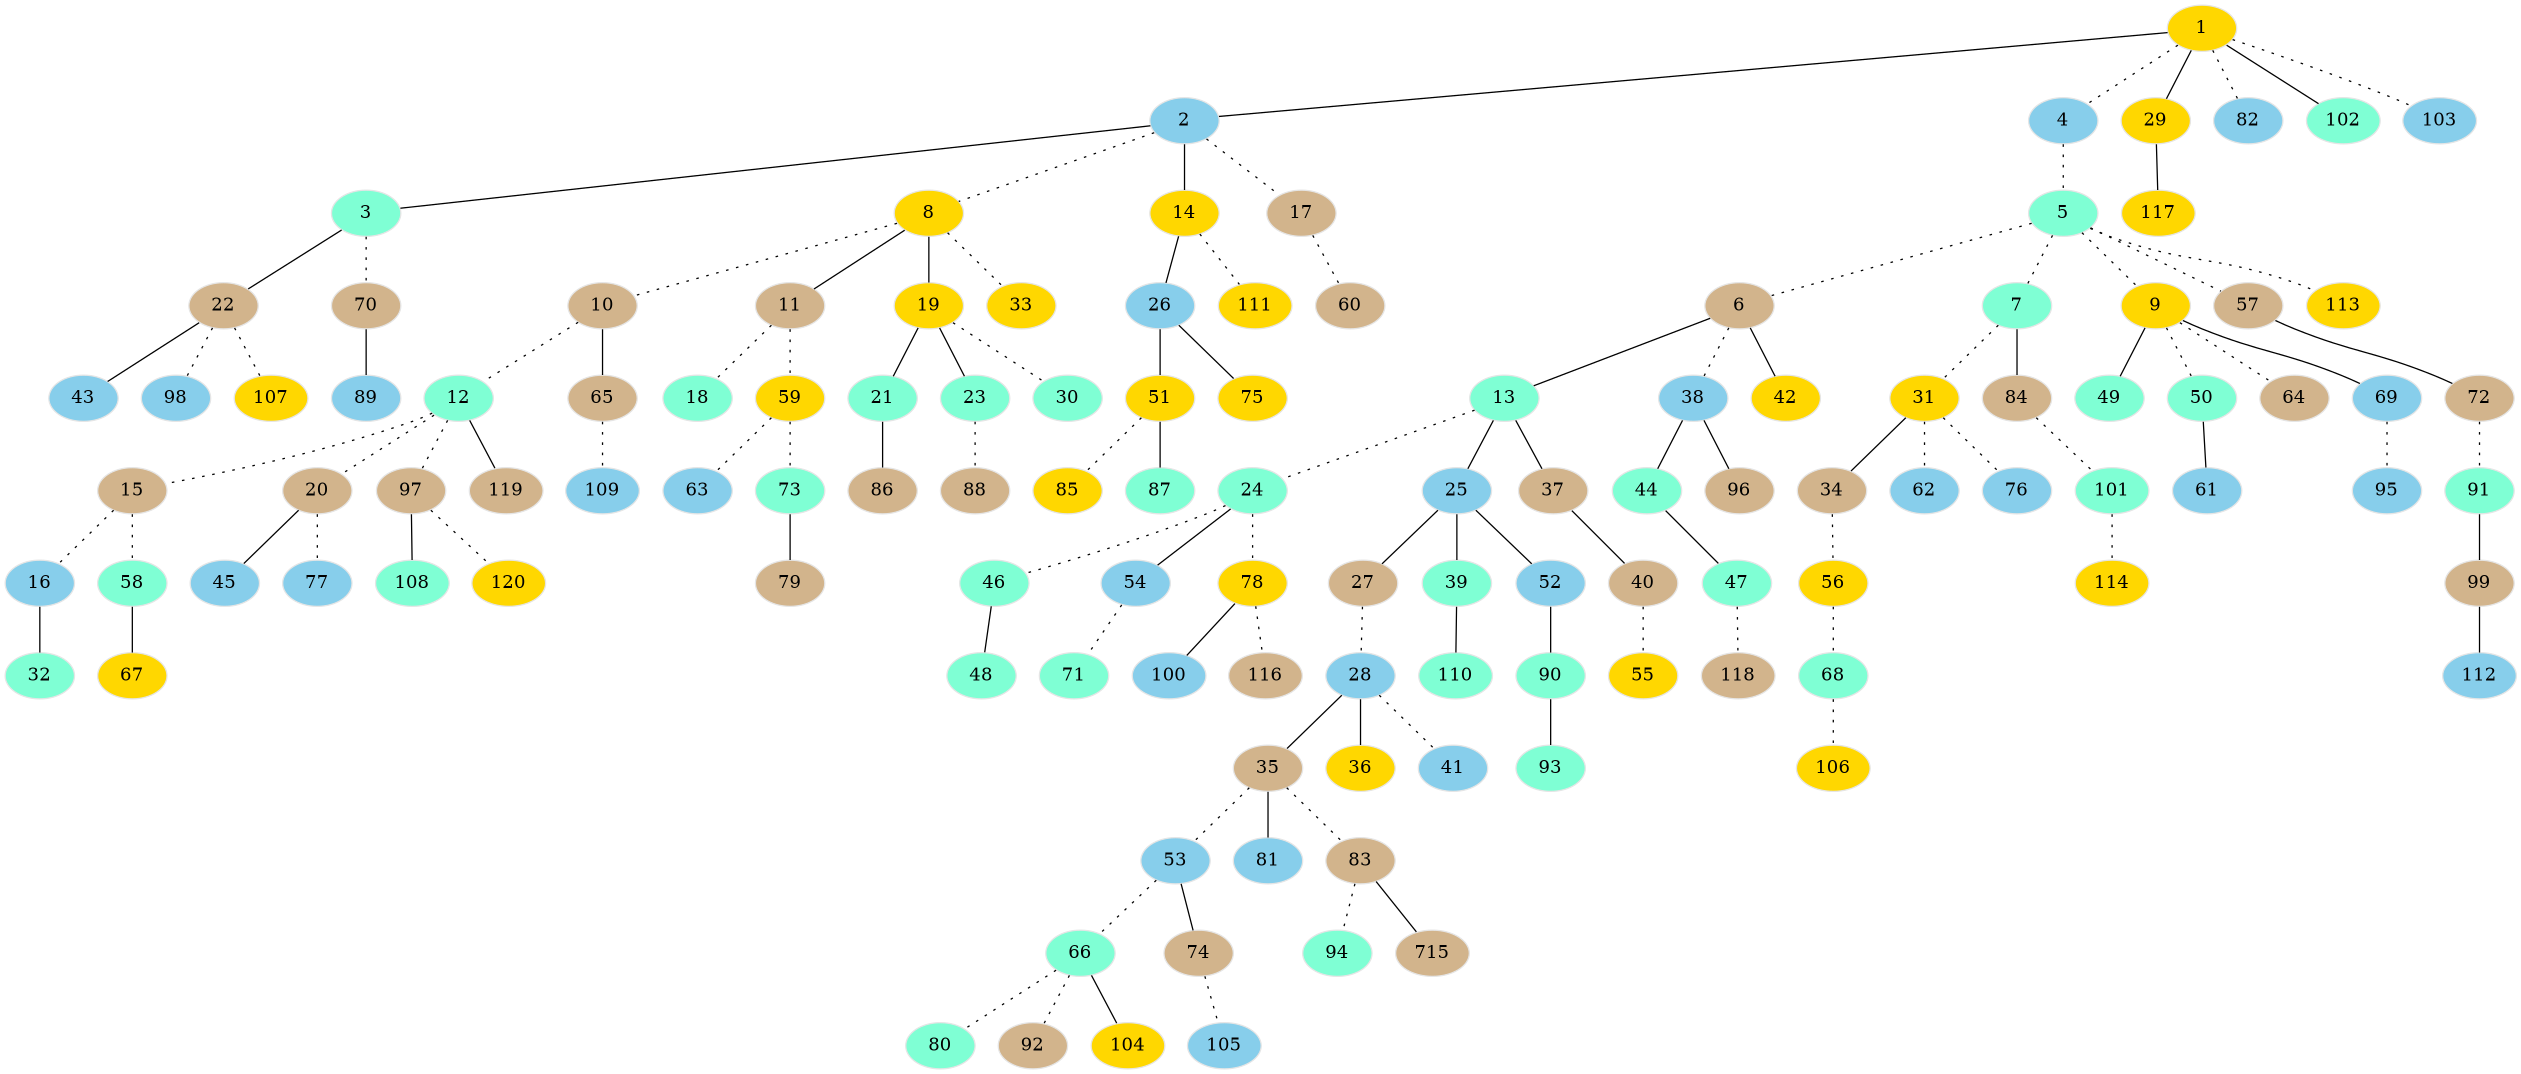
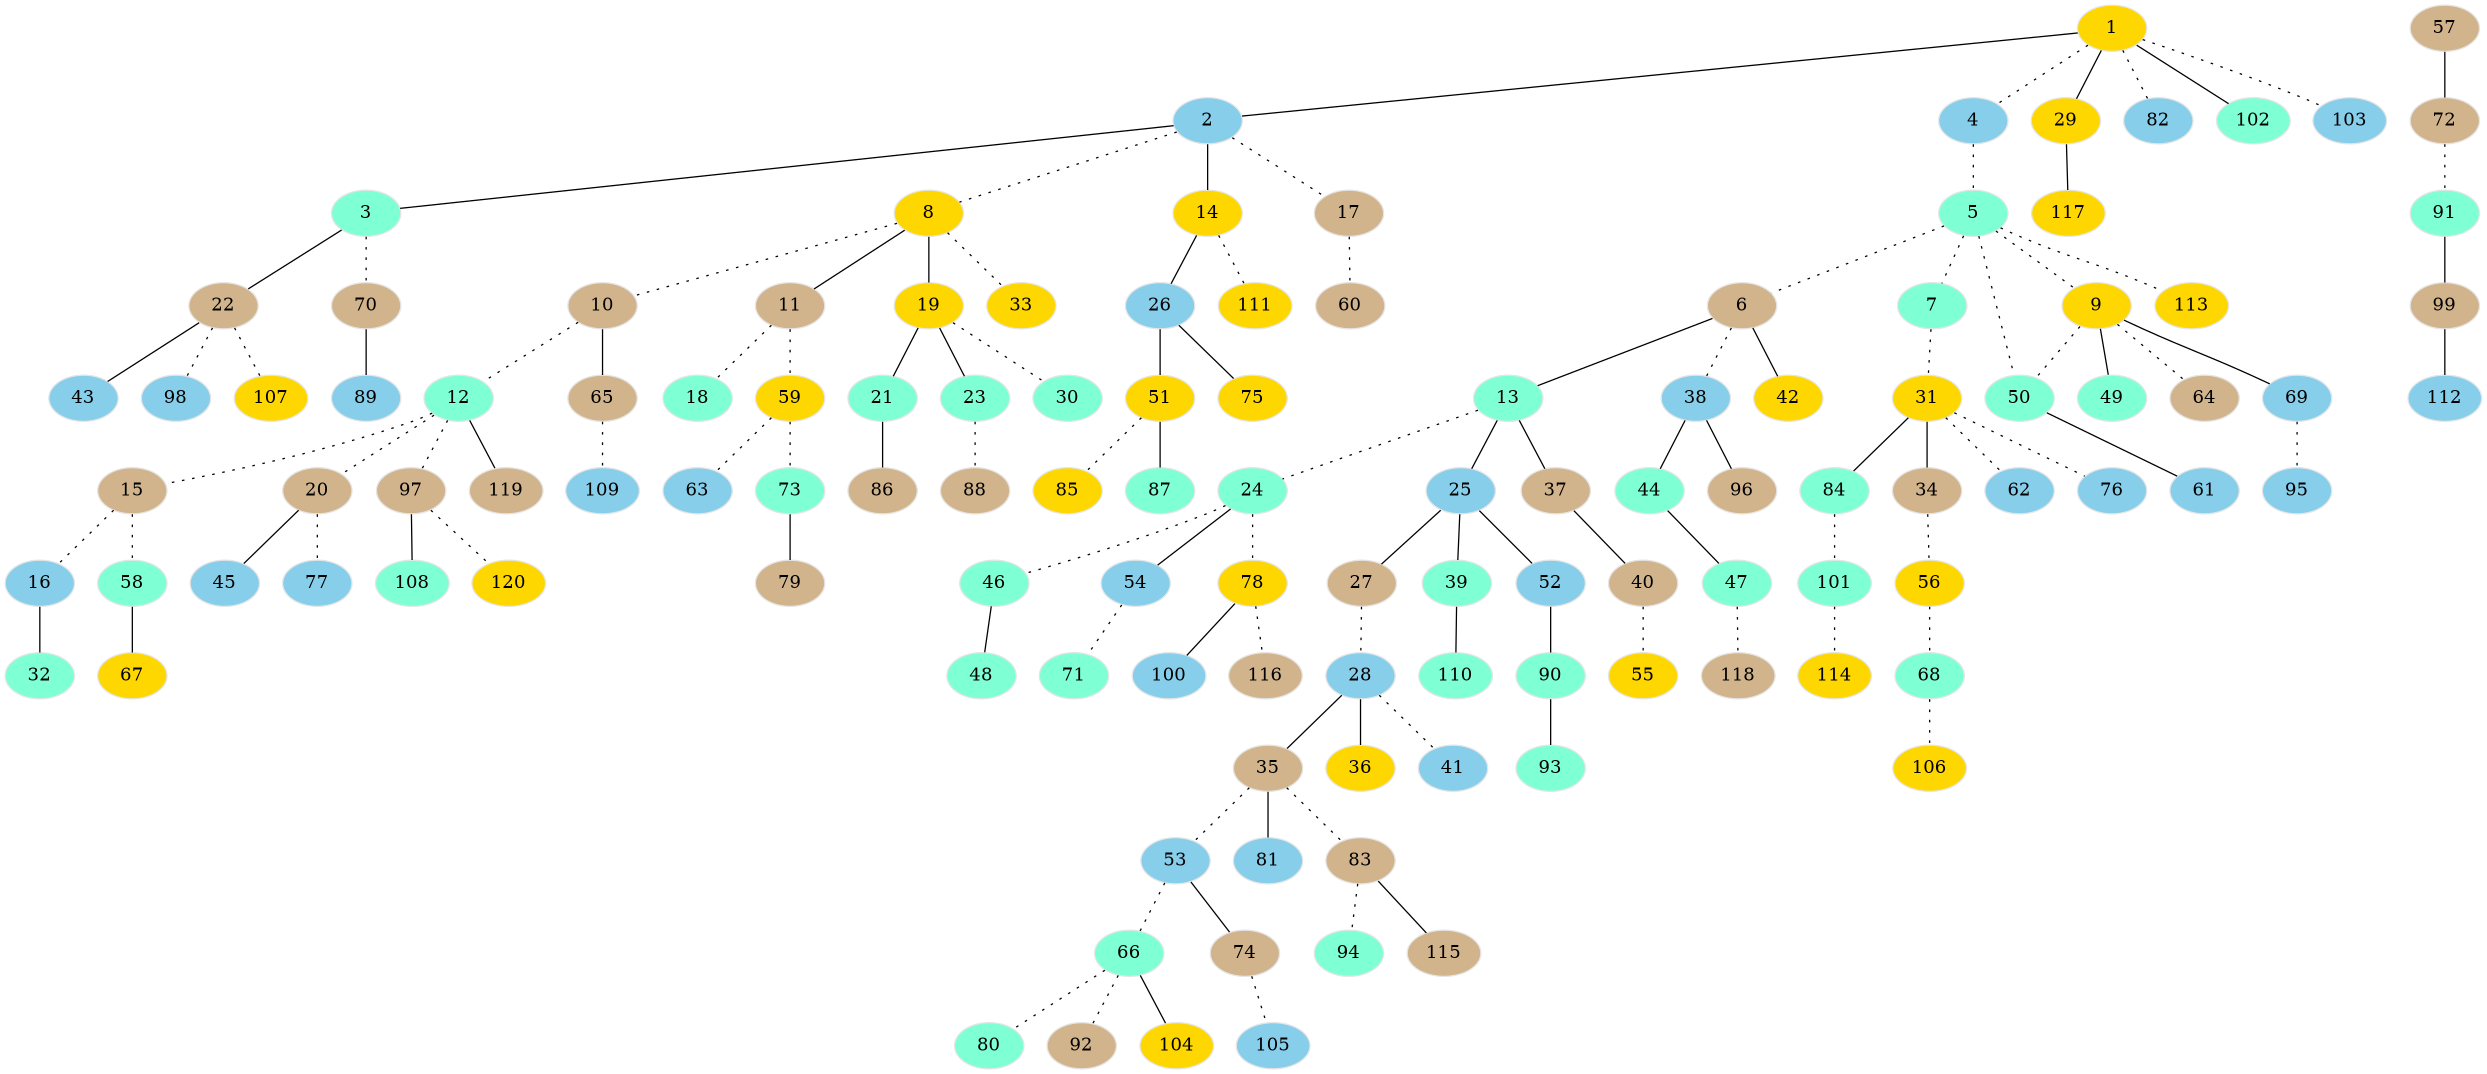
(2156, 259) -> (1996, 306)
(2017, 352) -> (1881, 444)
(2017, 398) -> (1835, 491)
(1432, 953) -> (1444, 953)
